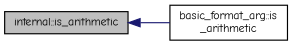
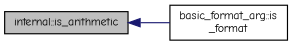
(229, 23) -> (229, 23)
